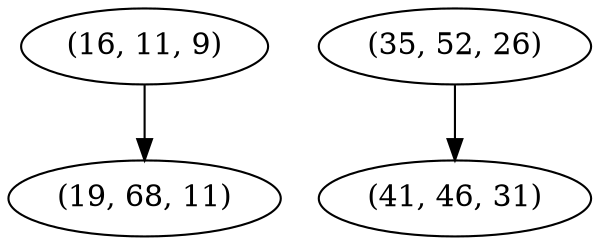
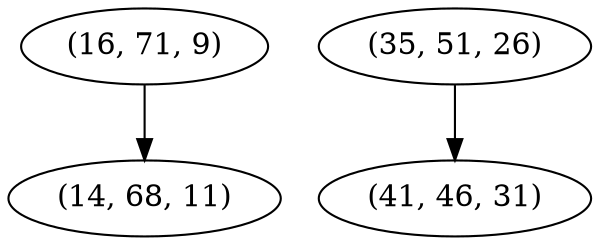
(145, 46) -> (145, 46)
(455, 46) -> (455, 46)
(145, 198) -> (145, 198)
